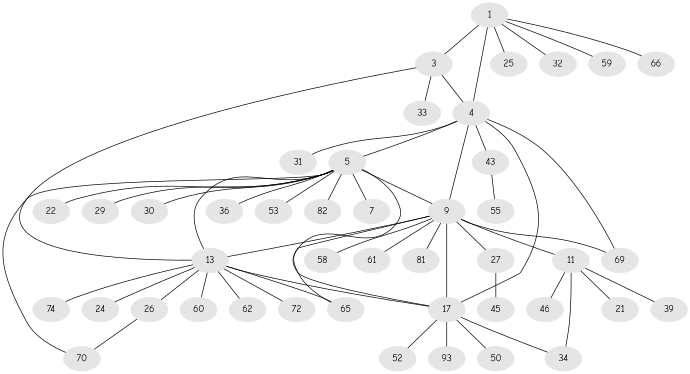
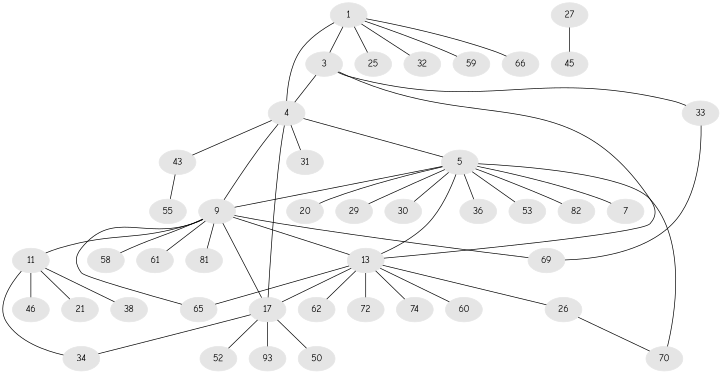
(563, 171) -> (672, 224)
(51, 211) -> (305, 211)
(319, 235) -> none
(471, 236) -> none
(100, 310) -> none
(669, 310) -> (129, 310)
